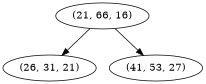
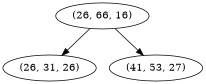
(102, 16) -> (102, 16)
(50, 68) -> (50, 68)
